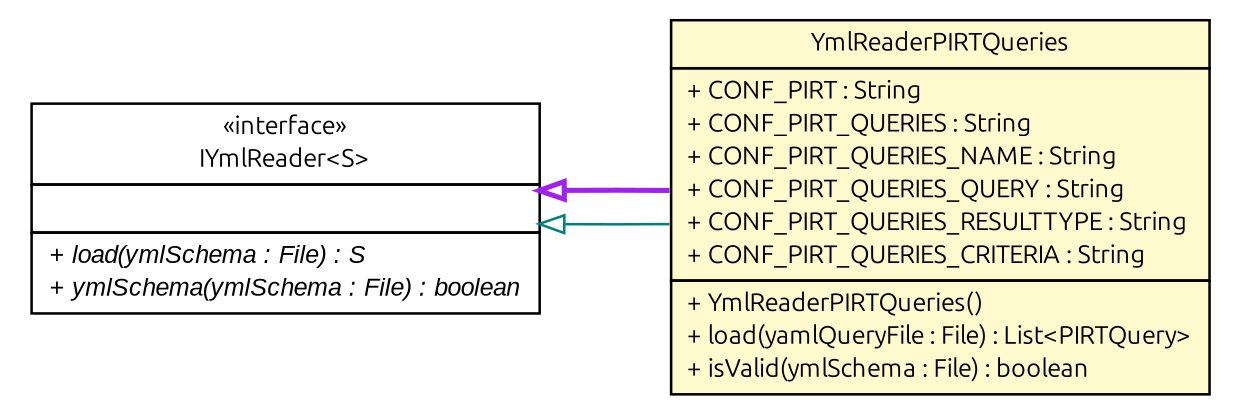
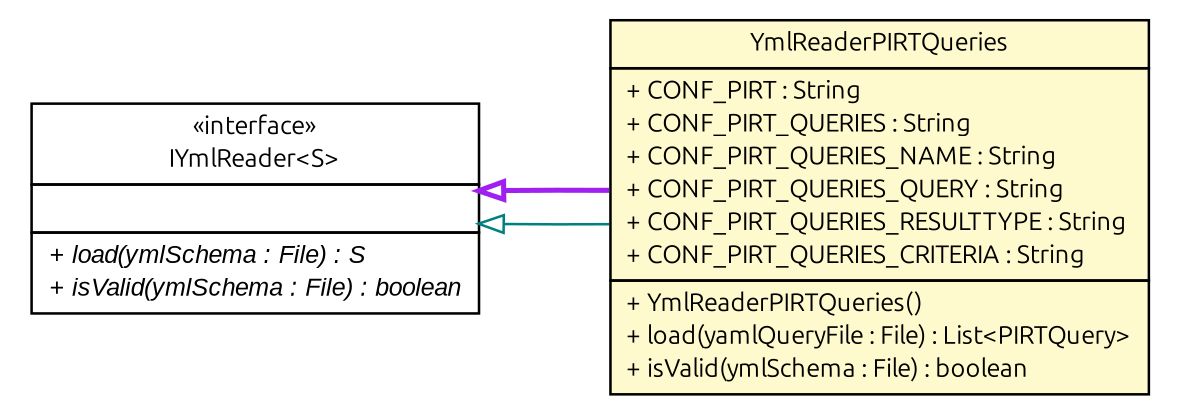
(286, 288) -> (255, 288)
